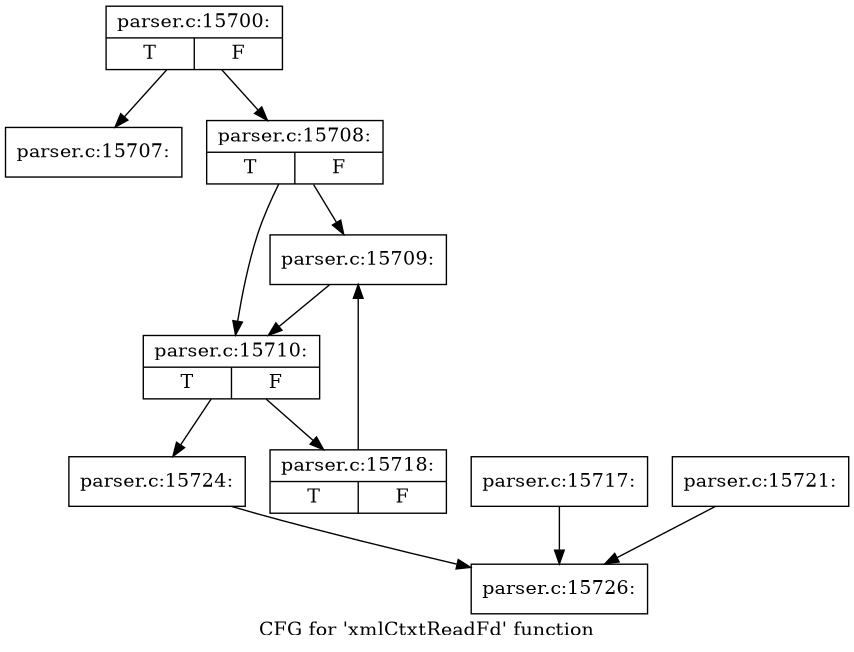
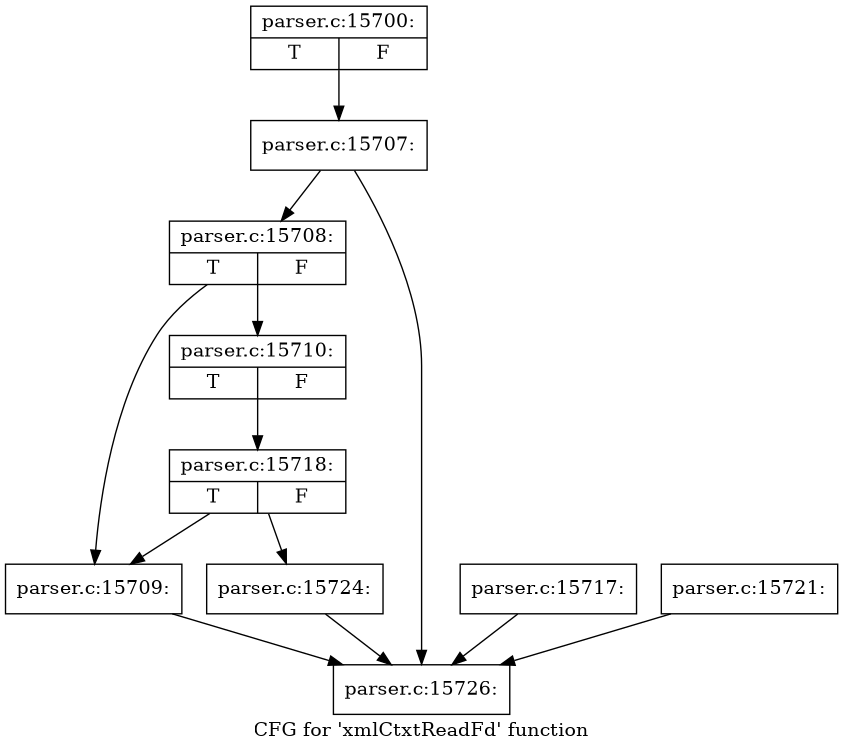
(240, 90) -> (305, 190)
(304, 306) -> (251, 637)
none -> (422, 404)
(196, 422) -> (275, 532)
